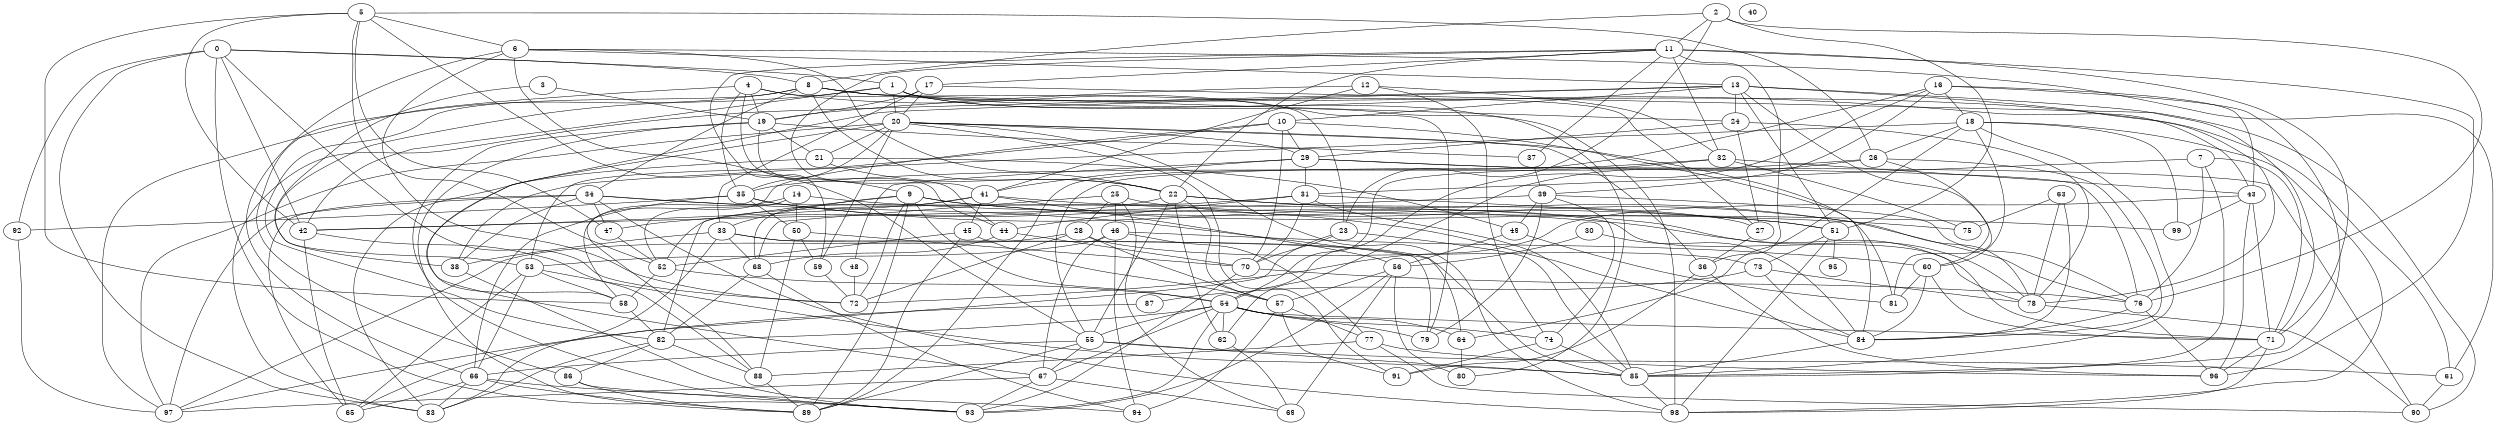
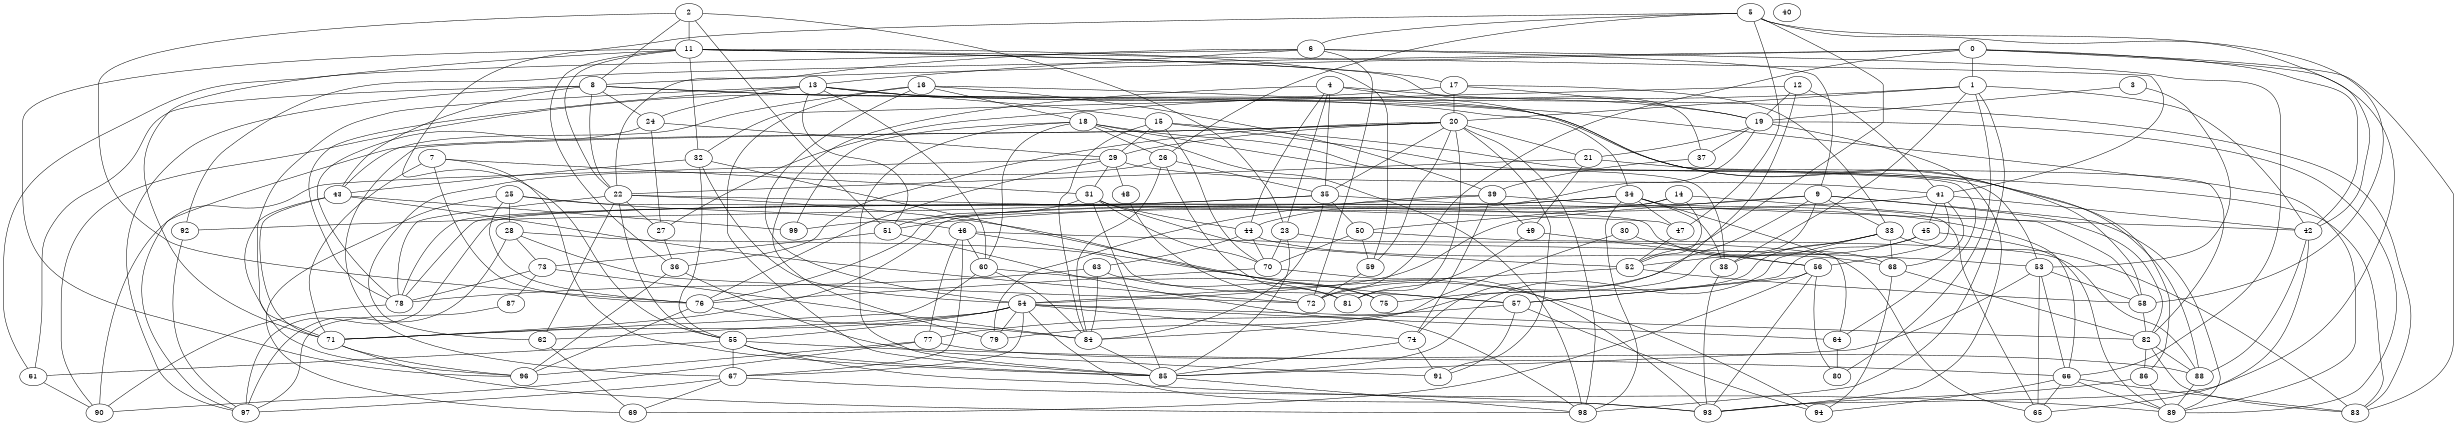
(1282, 122) -> (1159, 122)
none -> (1178, 253)
(1833, 267) -> none
